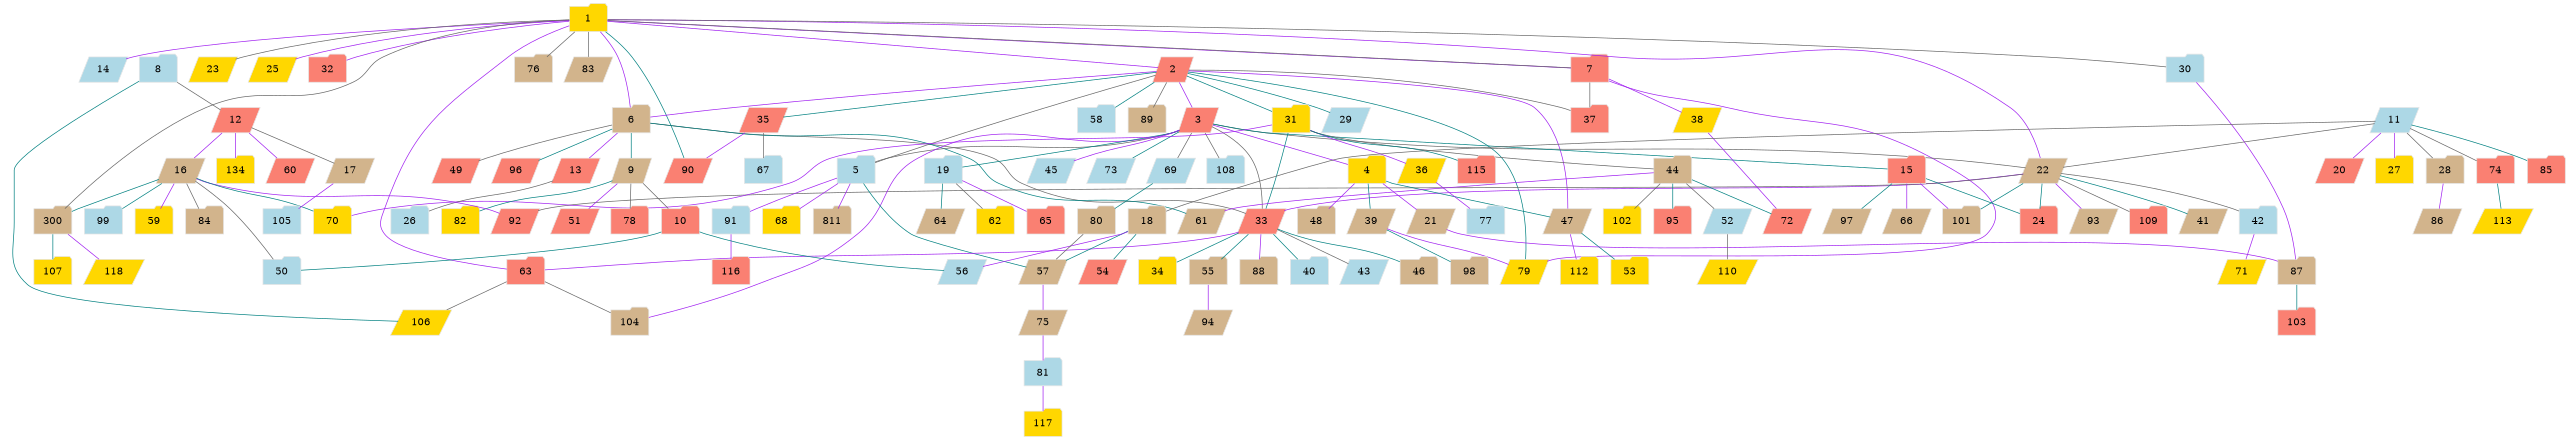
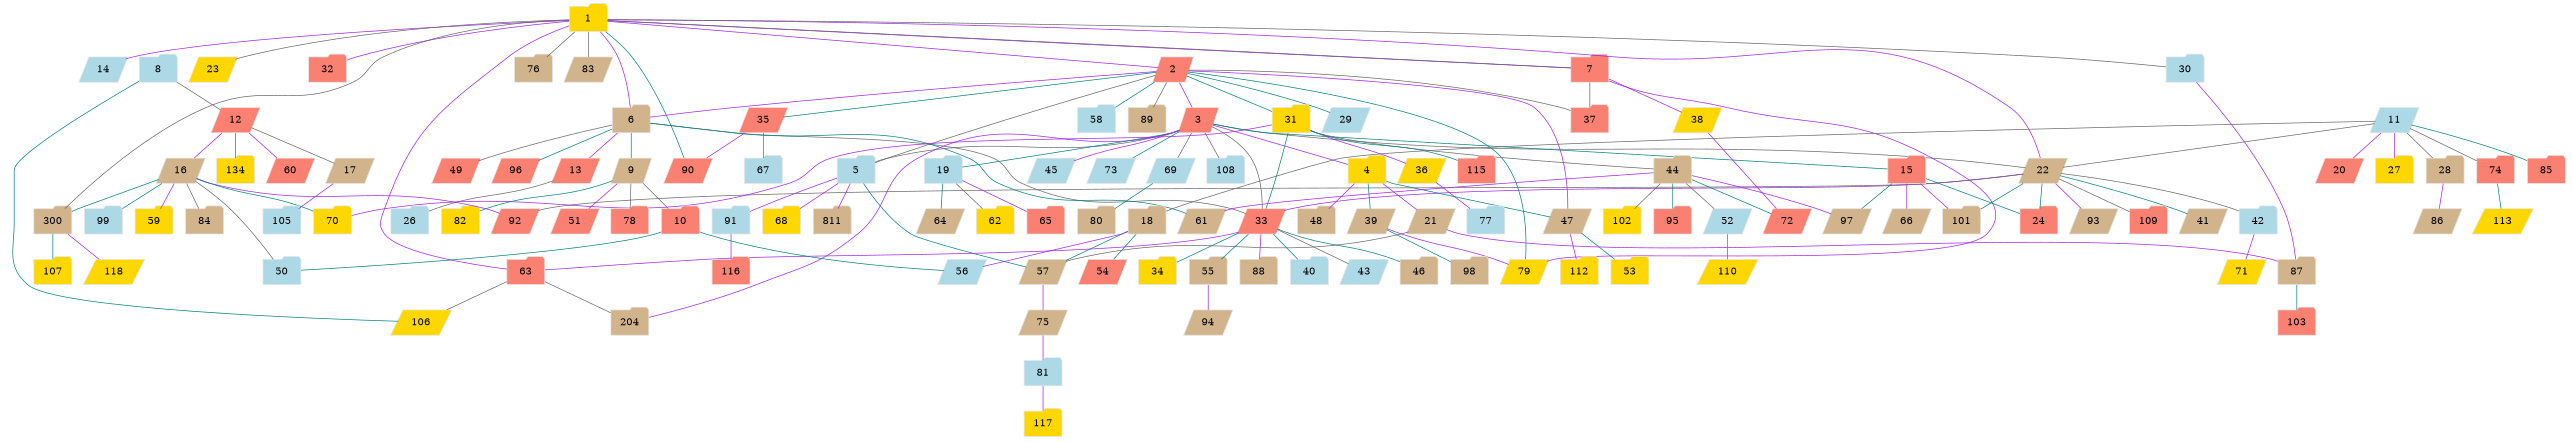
(273, 70) -> none
none -> (1773, 196)
(1070, 247) -> (1246, 247)
(630, 323) -> (630, 323)
